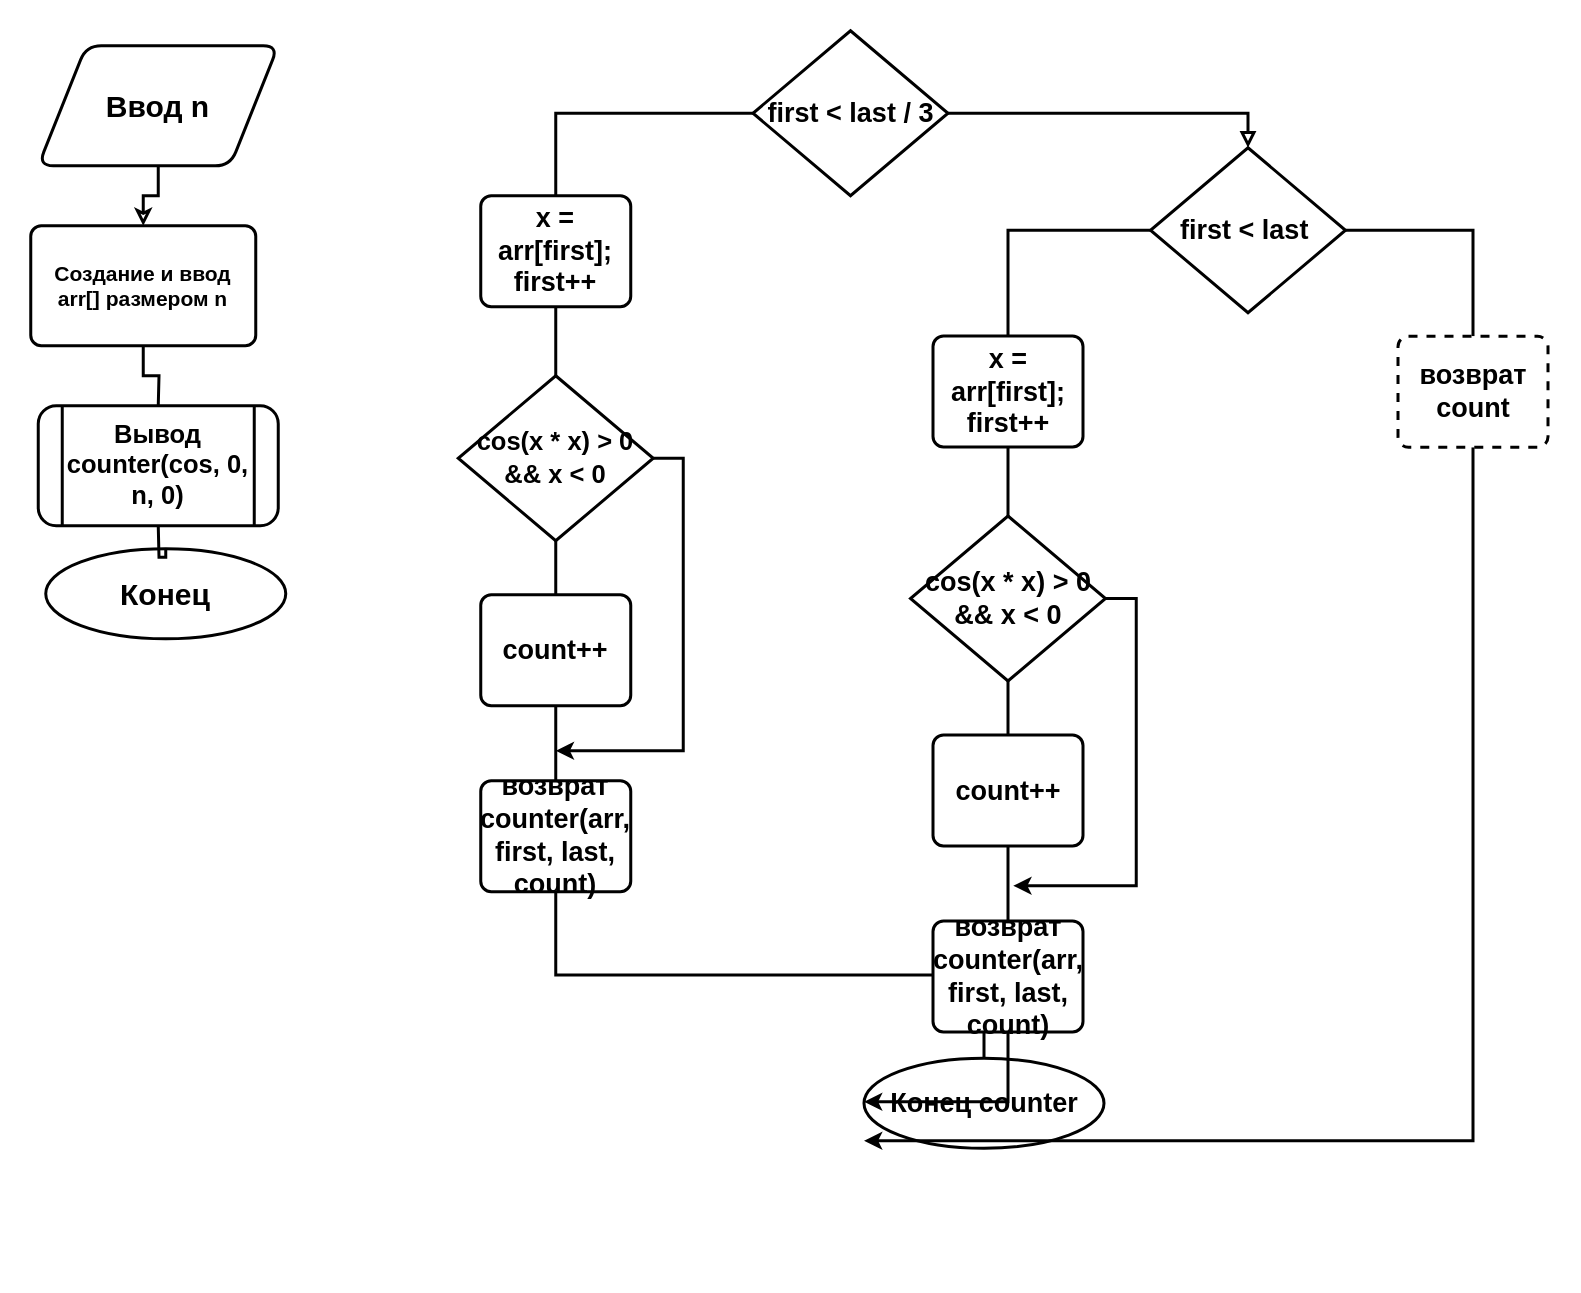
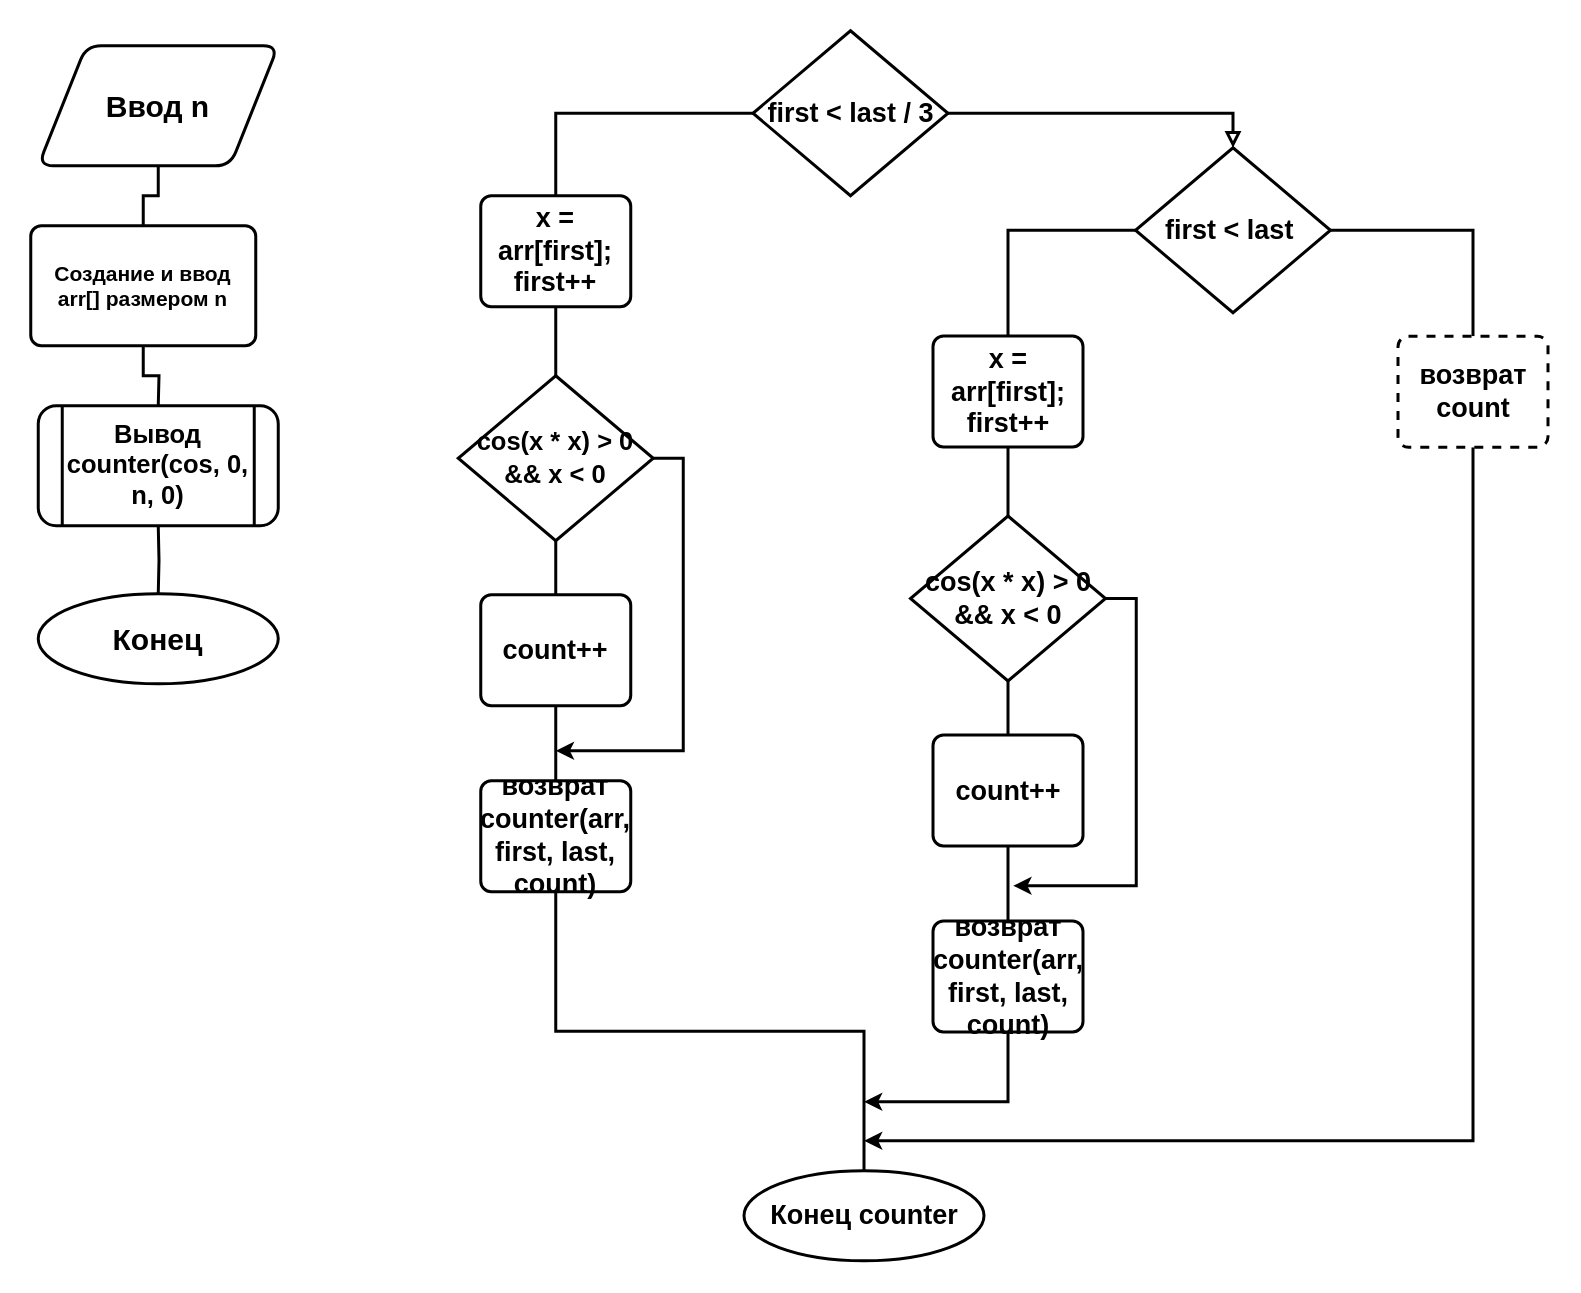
(143, 211) -> (143, 216)
(1248, 230) -> (1233, 230)
(166, 594) -> (158, 639)
(984, 1103) -> (864, 1216)
